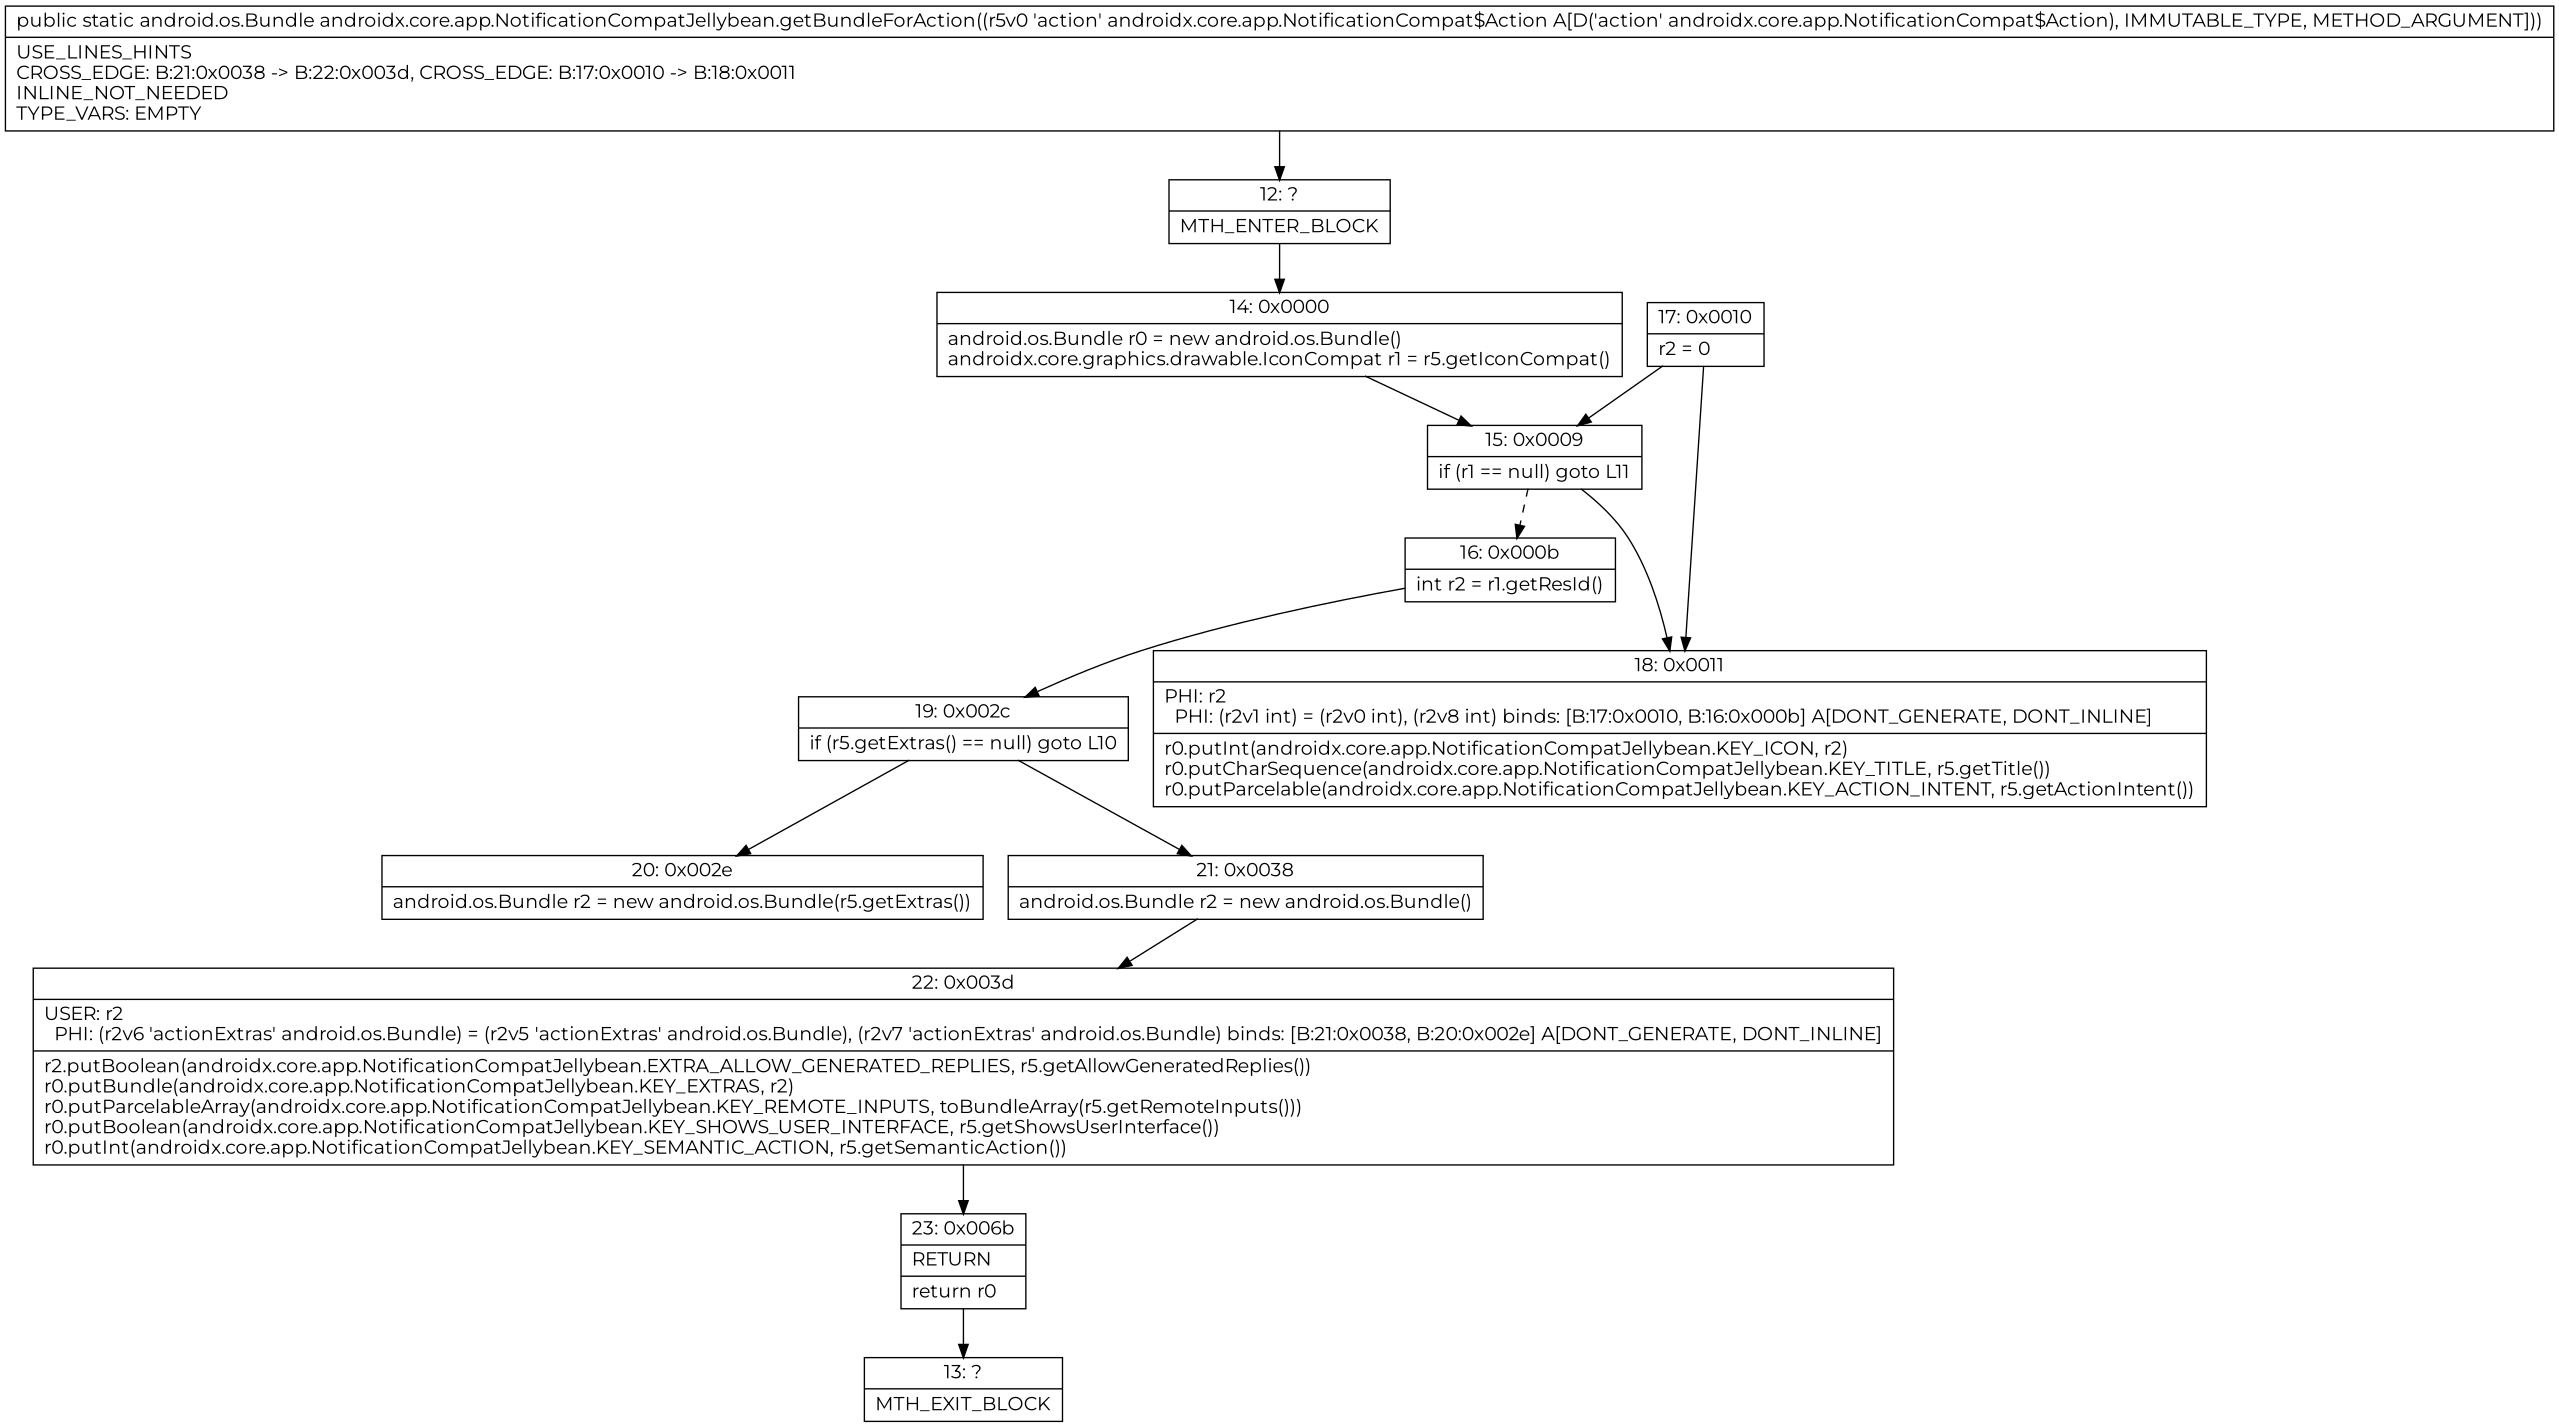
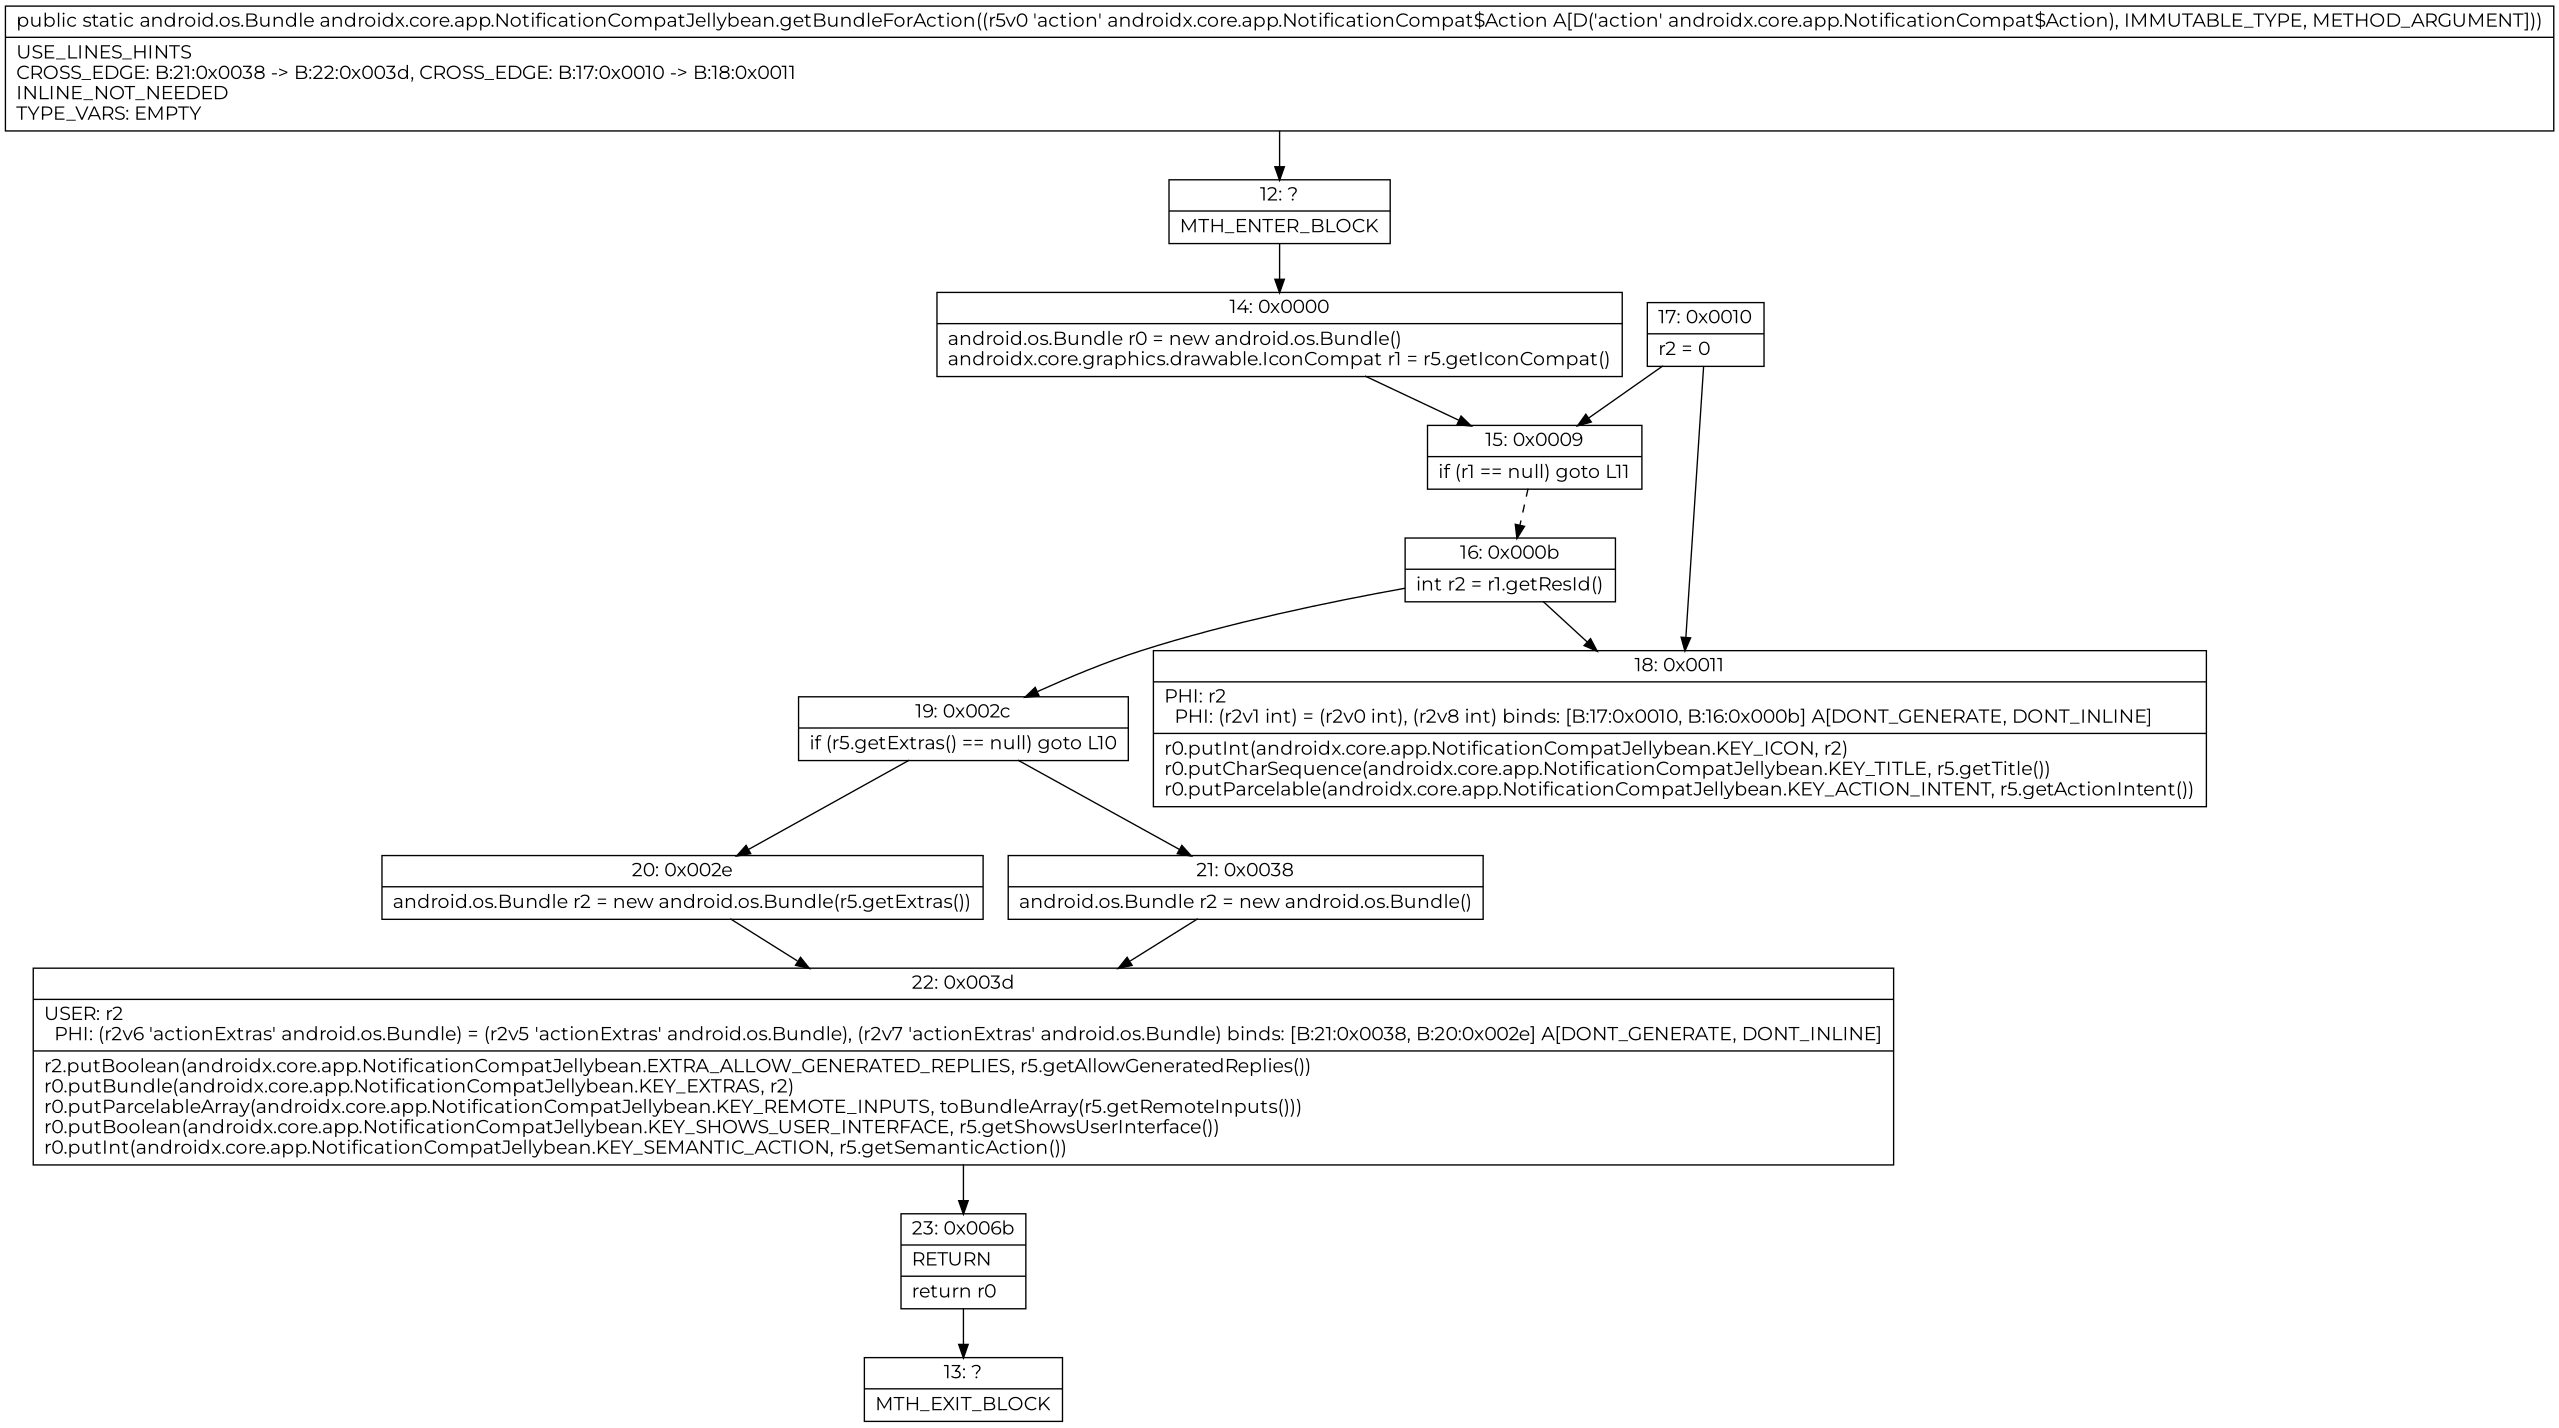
(1638, 555) -> (1565, 622)
none -> (764, 940)
